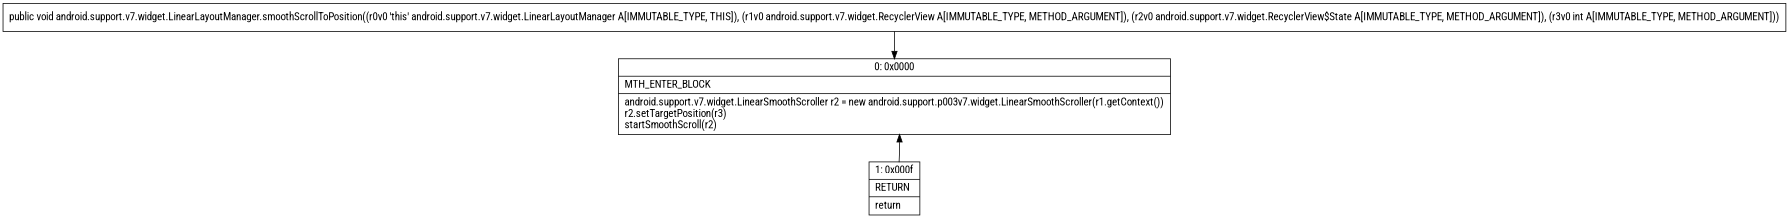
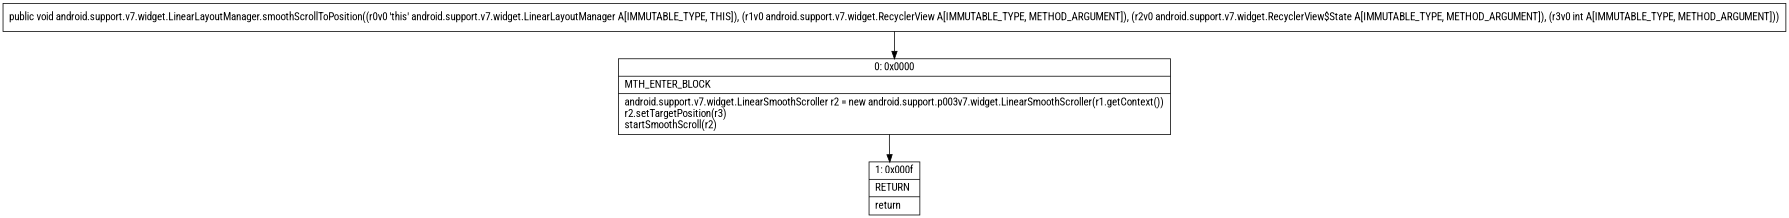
(899, 152) -> (889, 144)
